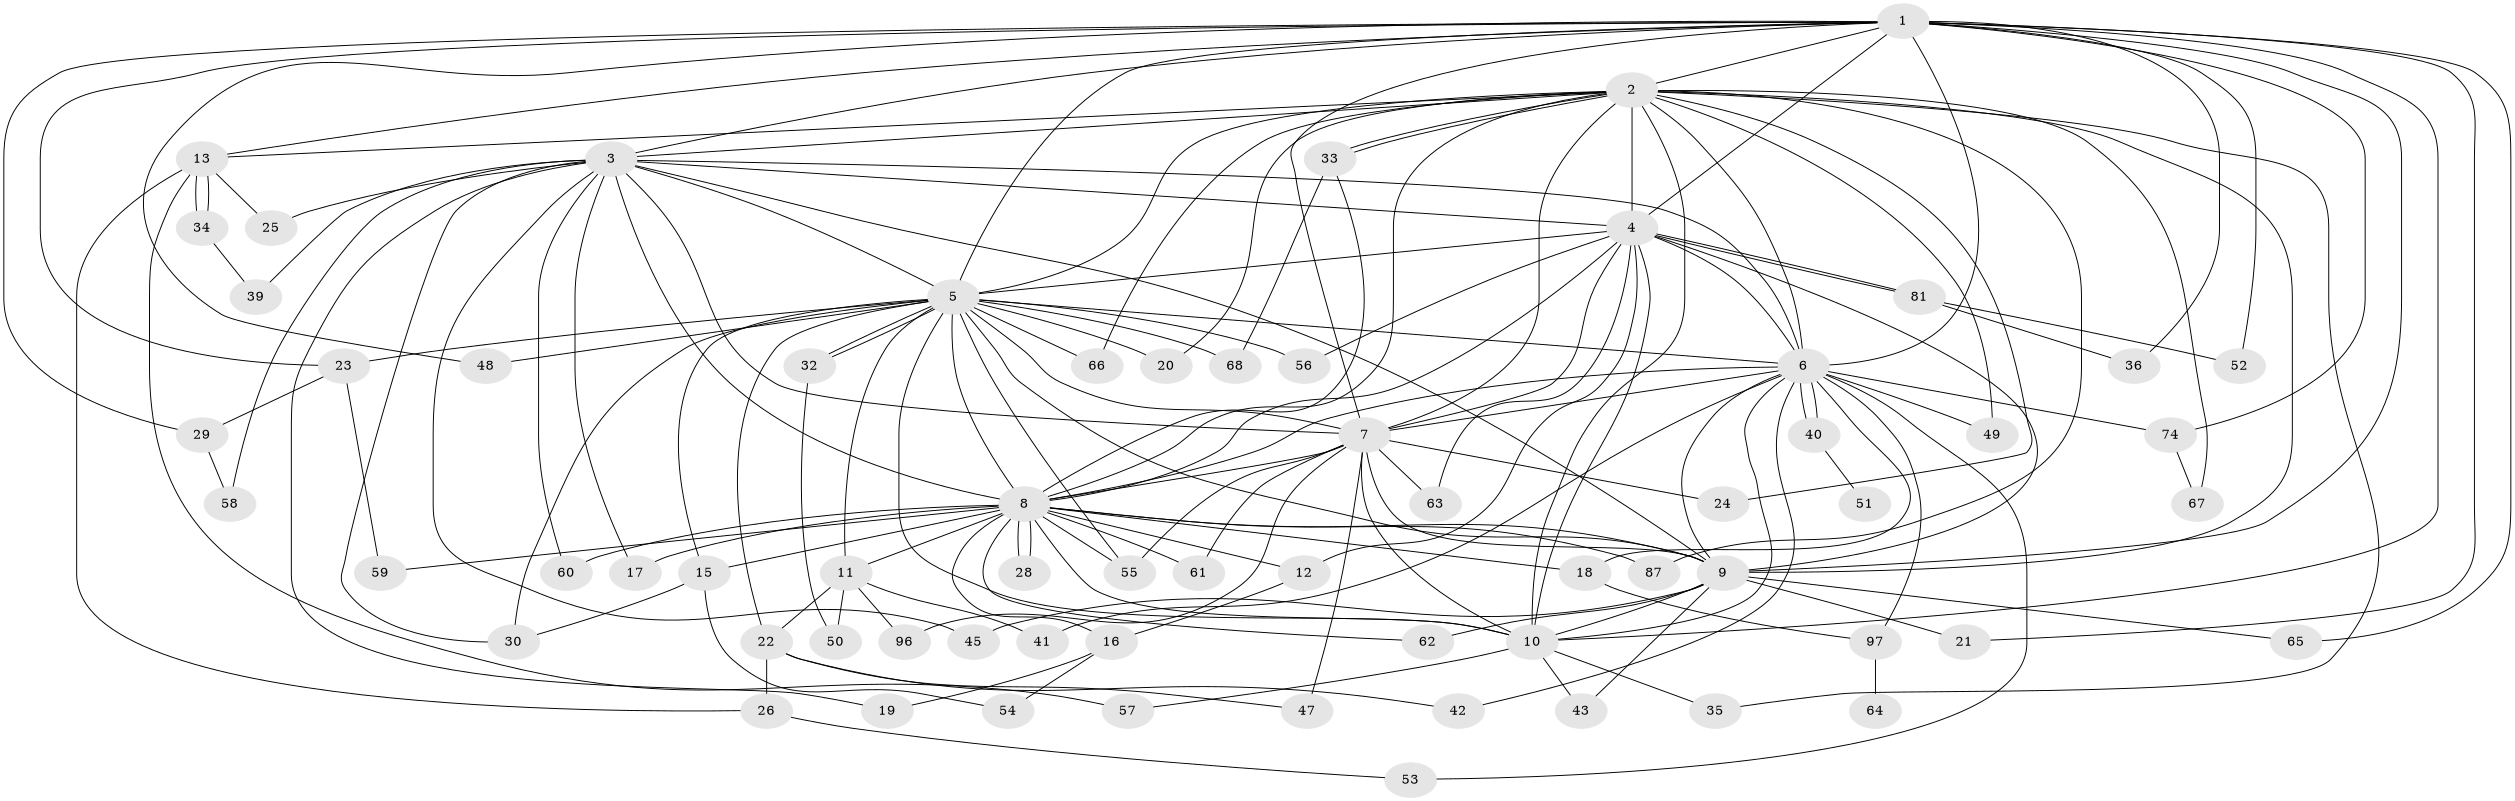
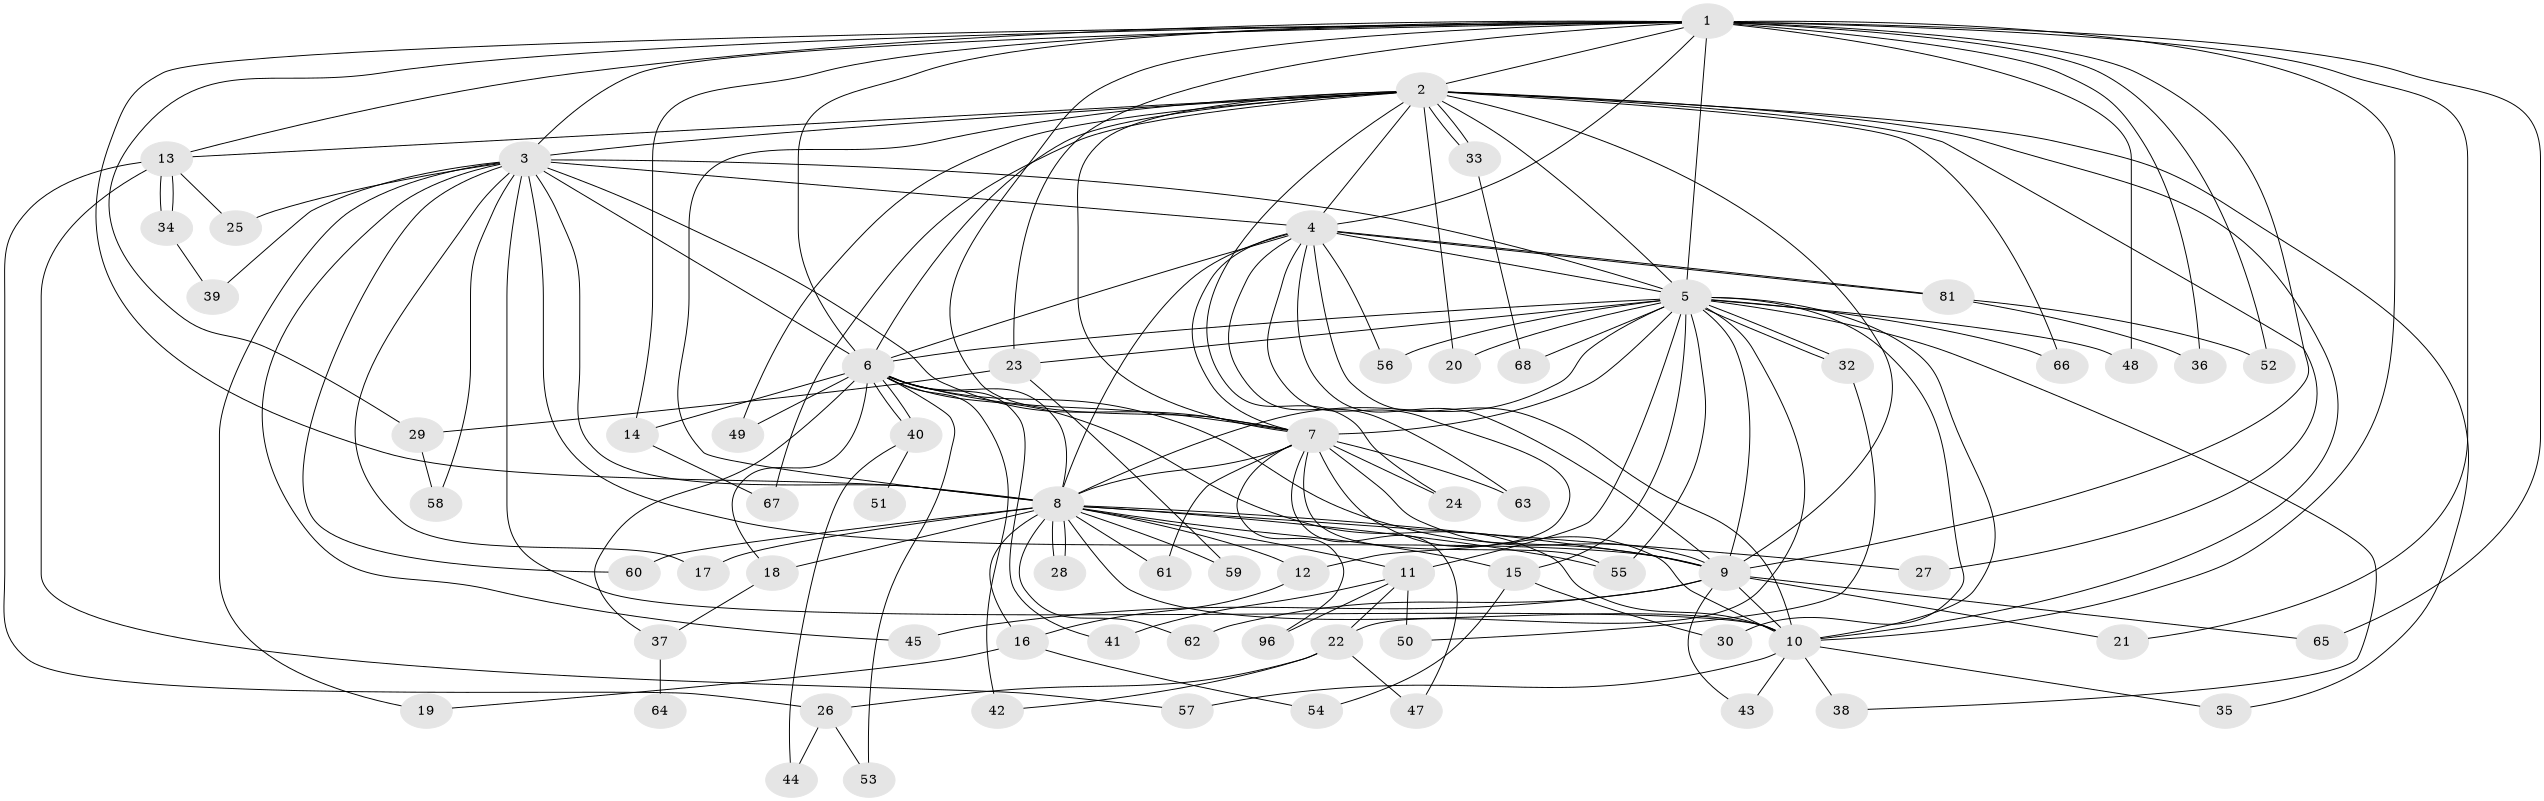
(1329, 393) -> (314, 56)
(385, 405) -> (954, 614)
(2171, 435) -> (632, 435)
(1654, 573) -> (1924, 573)
(1875, 642) -> (660, 642)
none -> (1842, 711)
none -> (792, 780)
